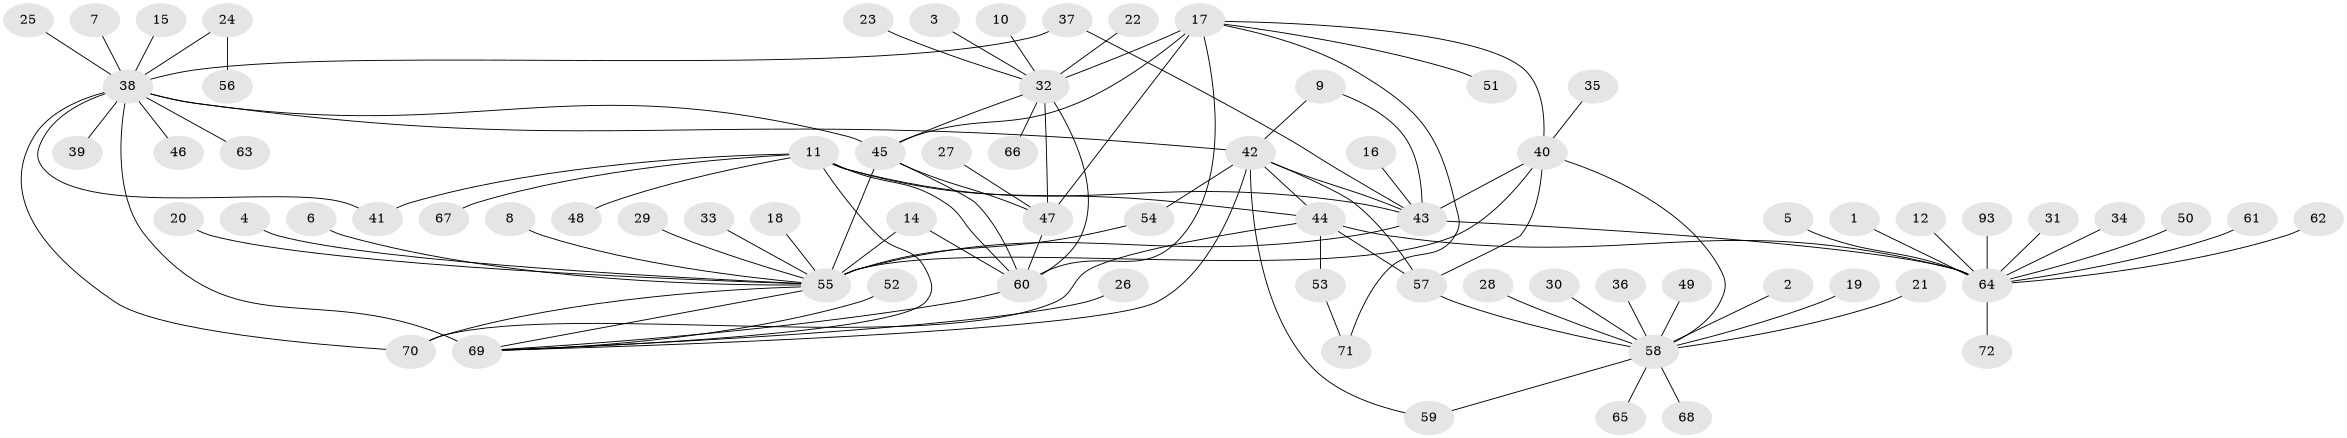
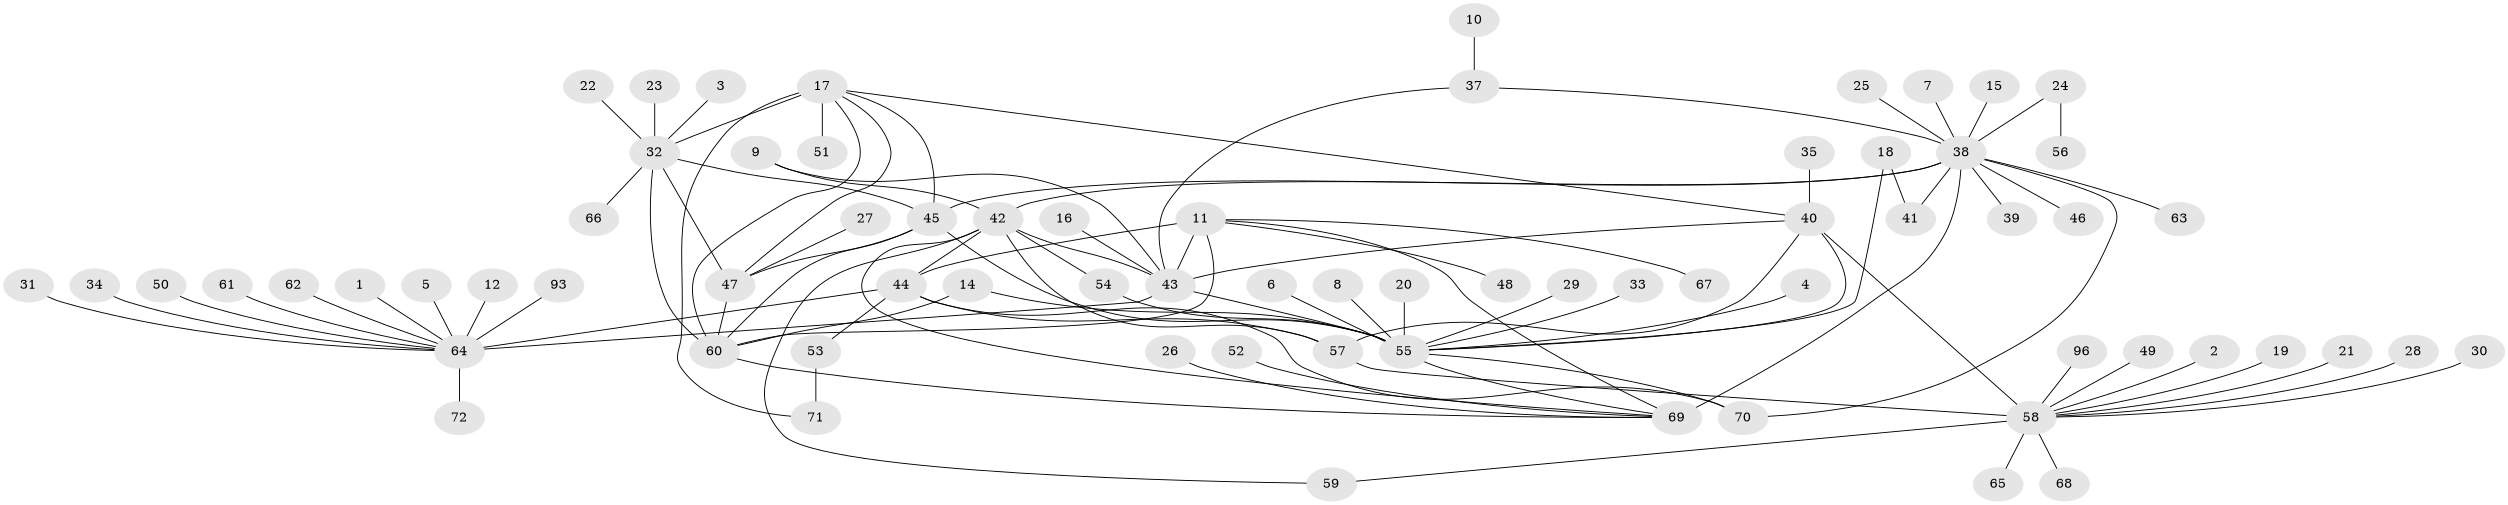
(1023, 53) -> (1474, 54)
(591, 168) -> (1898, 186)
(1621, 285) -> (2082, 352)
